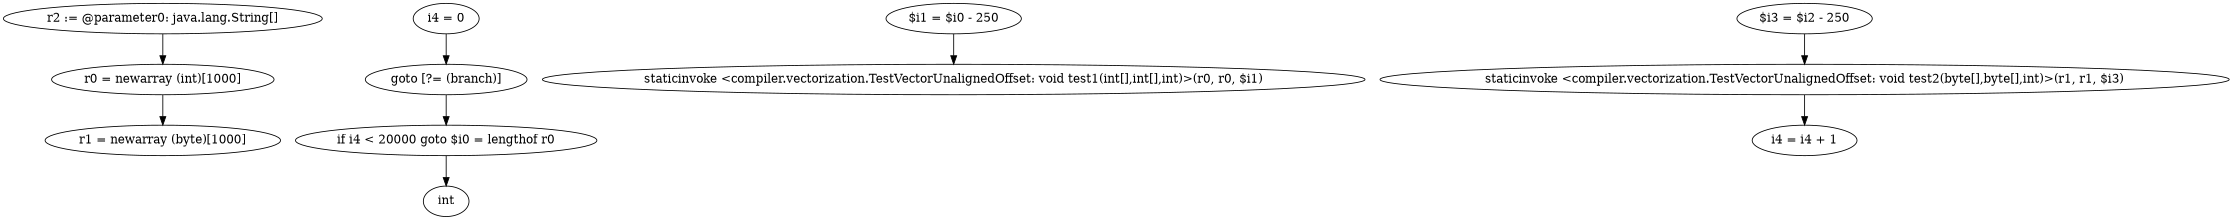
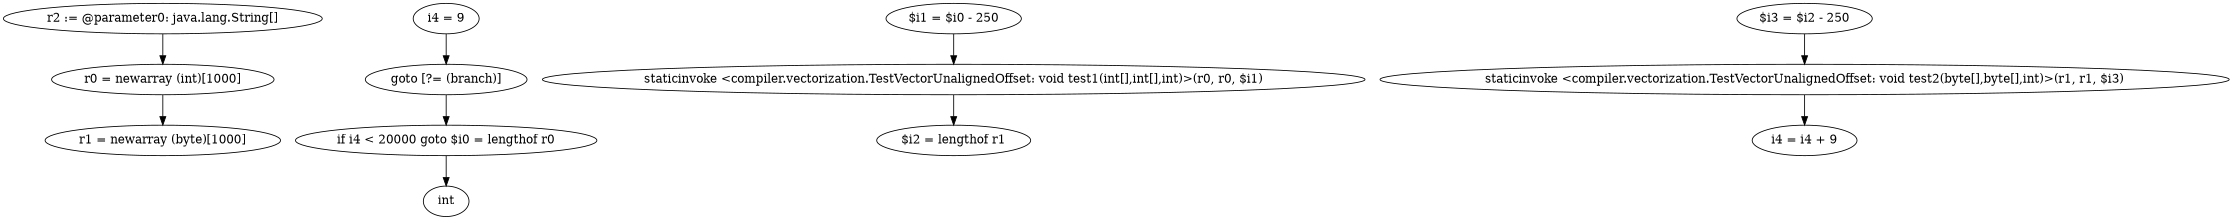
(446, 19) -> (446, 19)
none -> (954, 140)
(1805, 140) -> (1805, 140)
